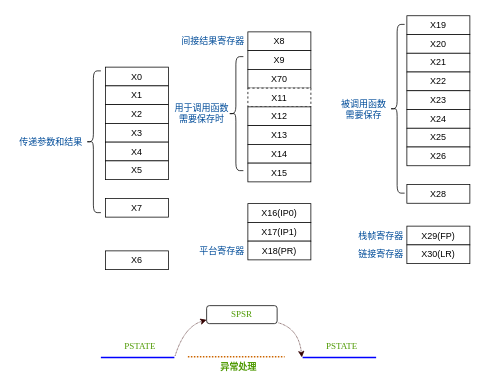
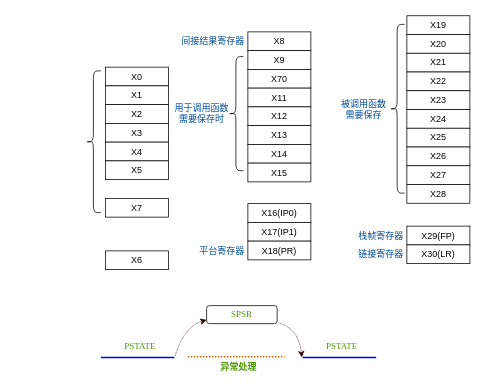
(279, 98) -> (279, 98)
(51, 142) -> none
none -> (438, 175)
